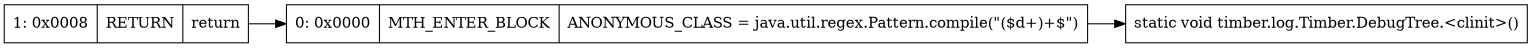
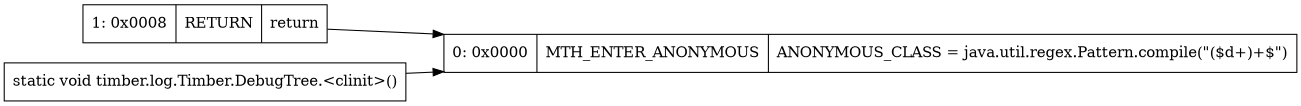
(469, 23) -> (653, 53)
(1101, 24) -> (419, 73)
